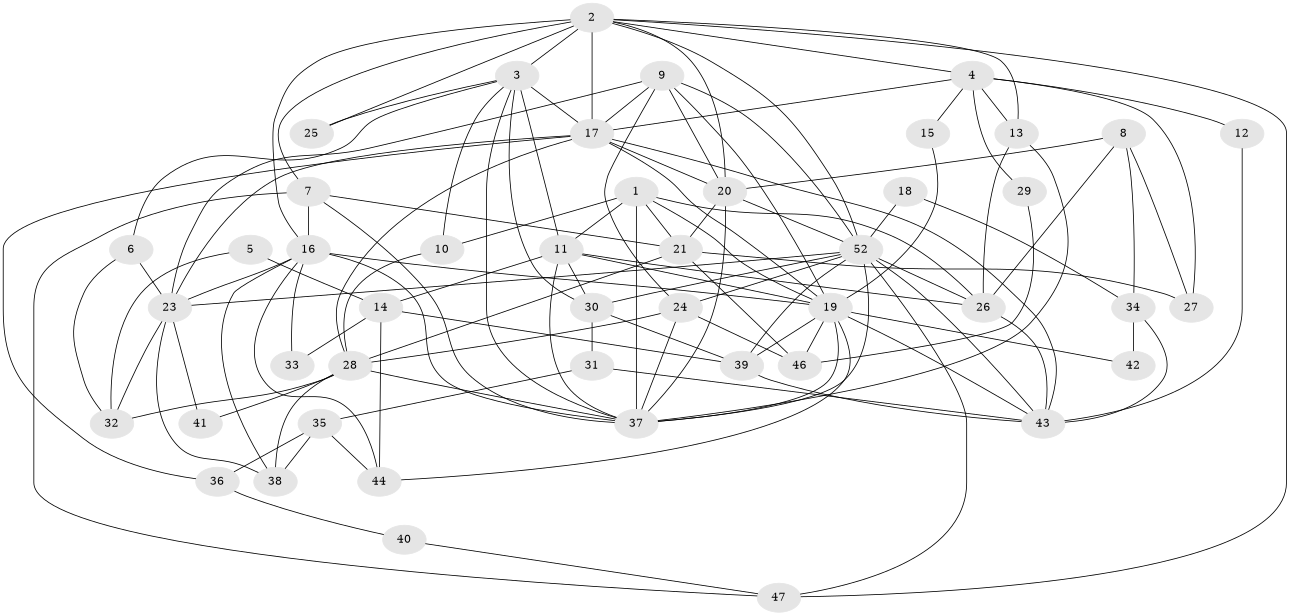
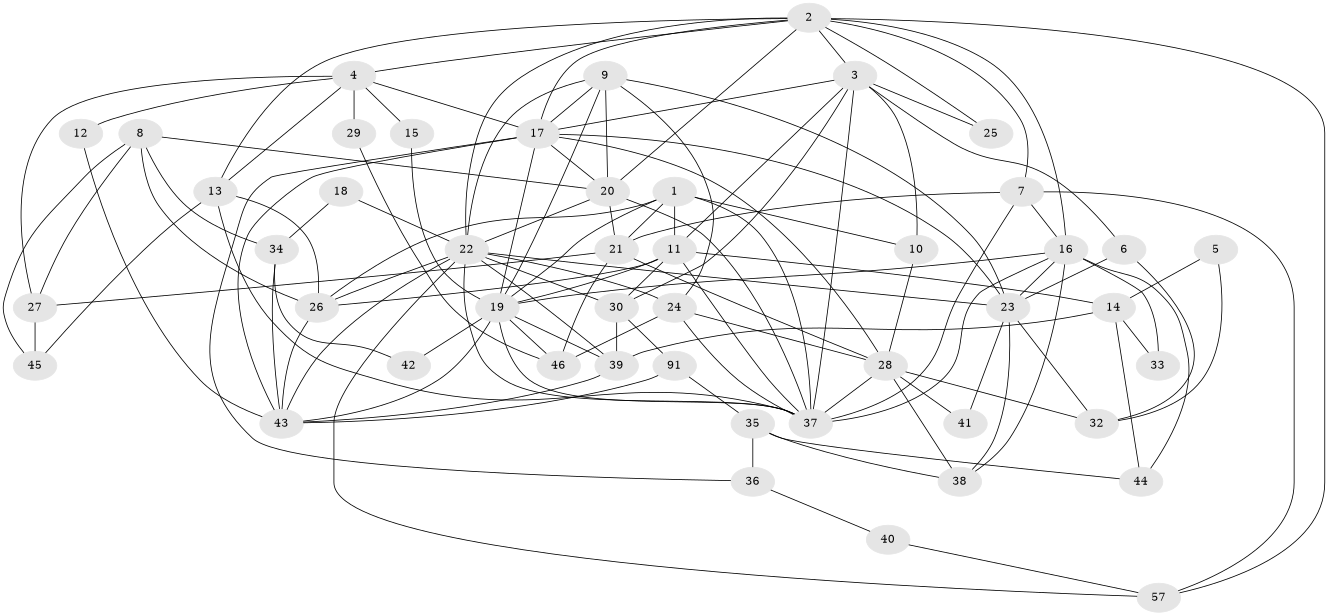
(861, 250) -> (467, 250)
none -> (35, 366)
(592, 366) -> (675, 366)
(661, 451) -> none
(779, 598) -> (1159, 598)
